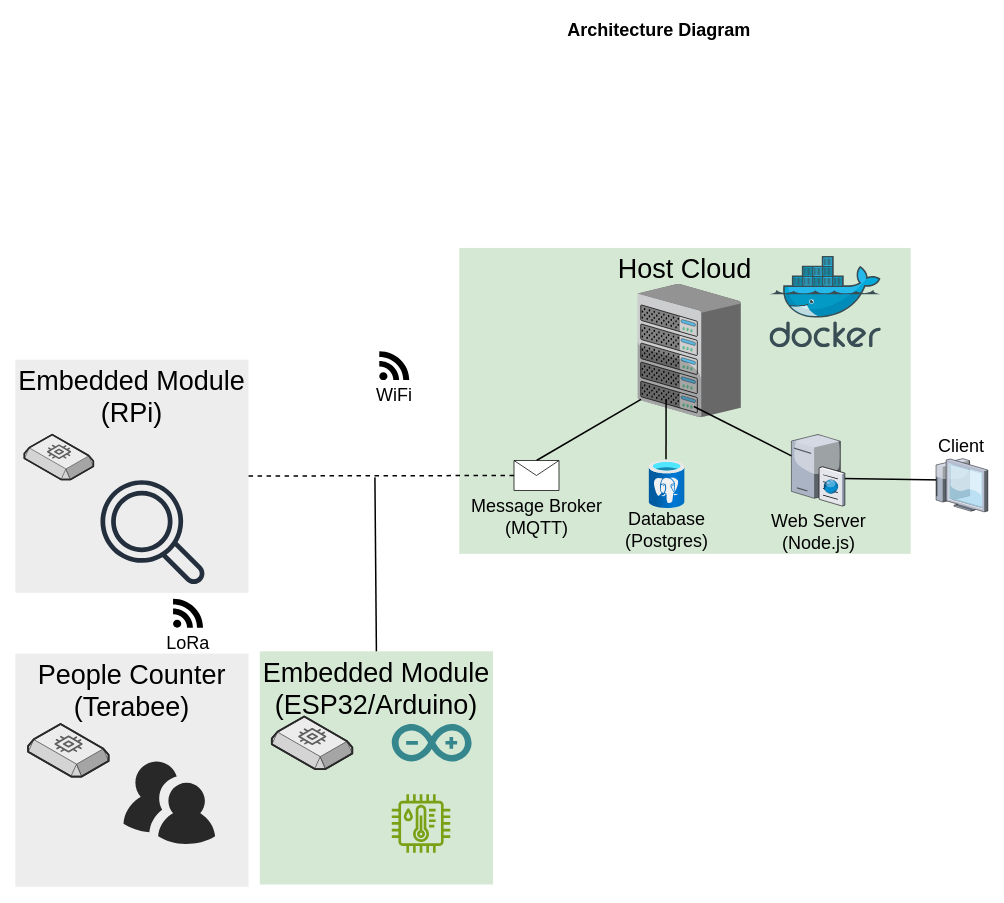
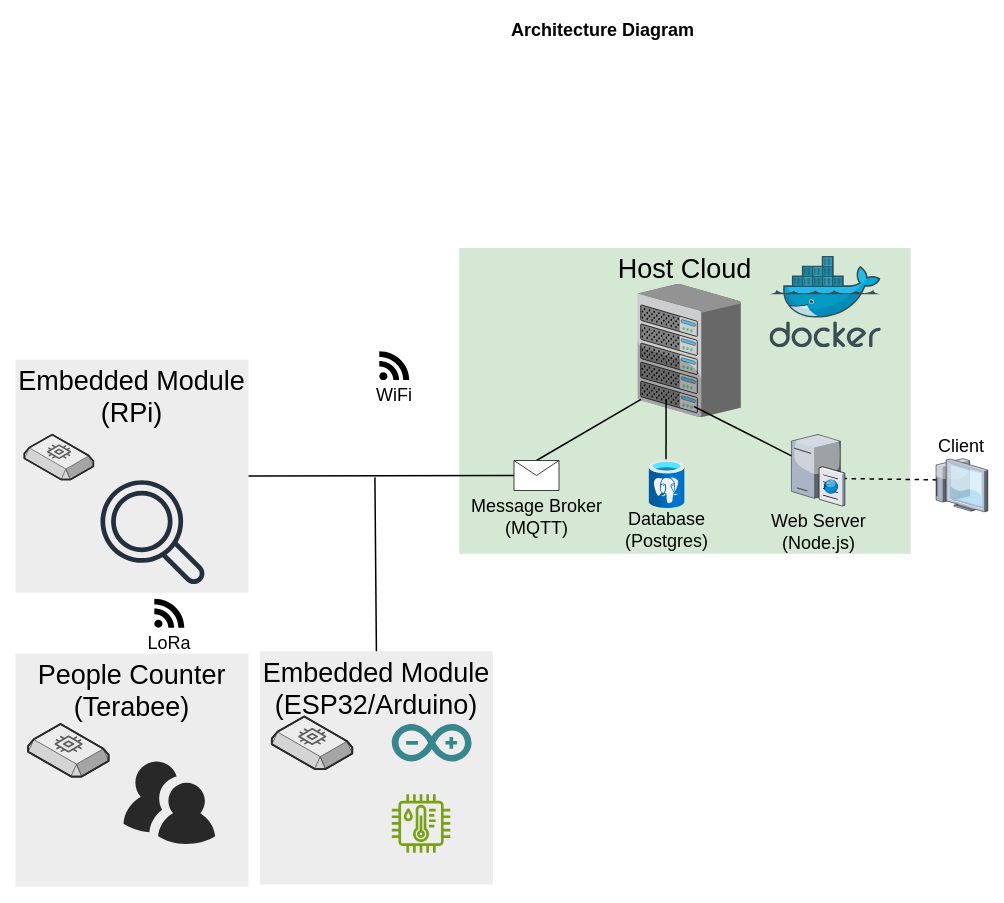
(659, 30) -> (602, 30)
(381, 476) -> (381, 476)
(888, 479) -> (888, 479)
(188, 613) -> (169, 613)
(377, 768) -> (377, 768)
